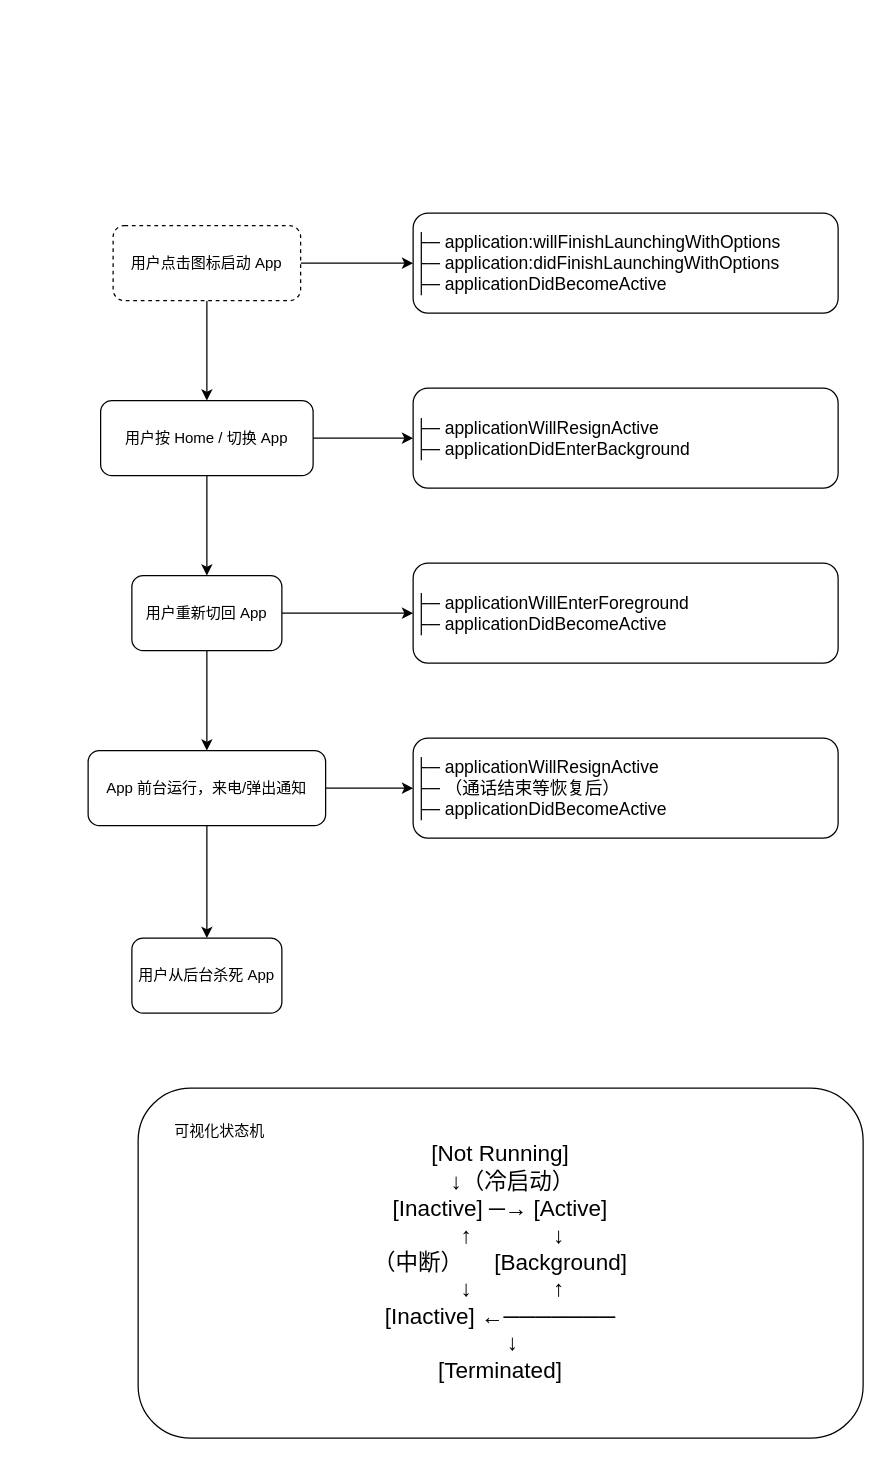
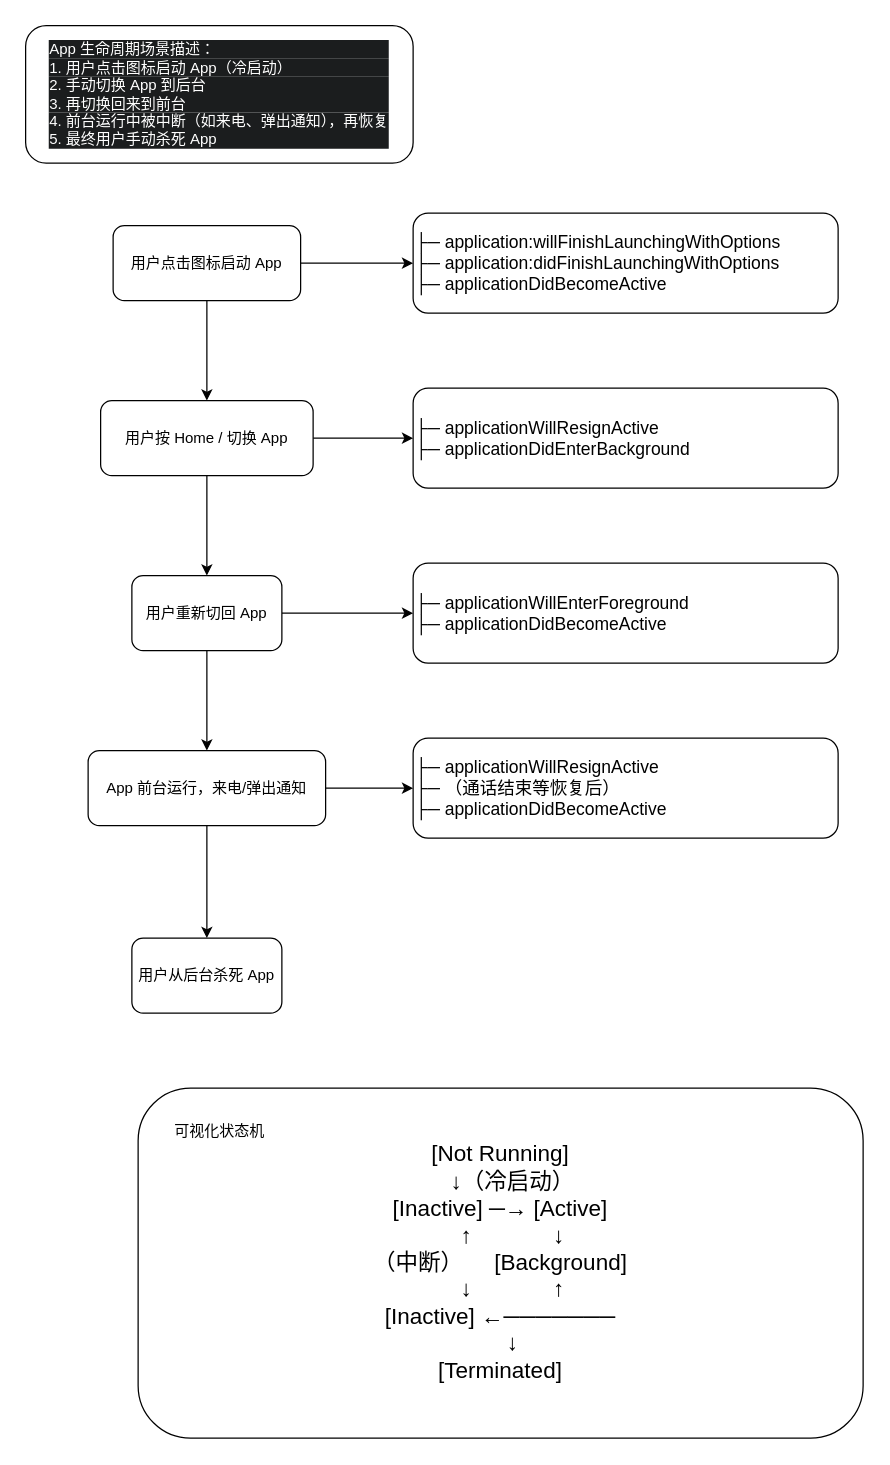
none -> (219, 94)
(207, 263) -> (207, 263)
